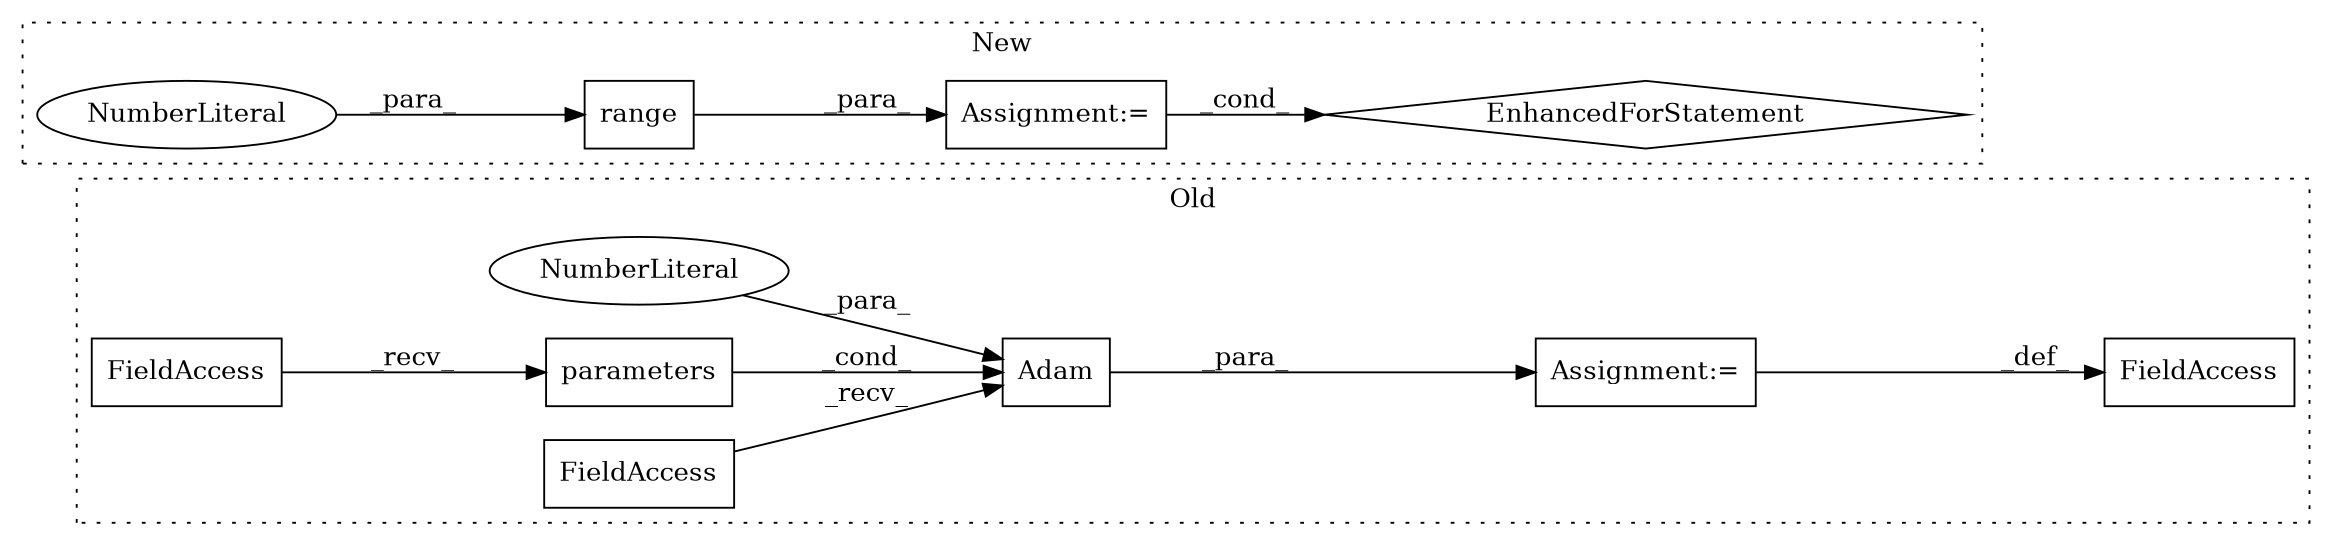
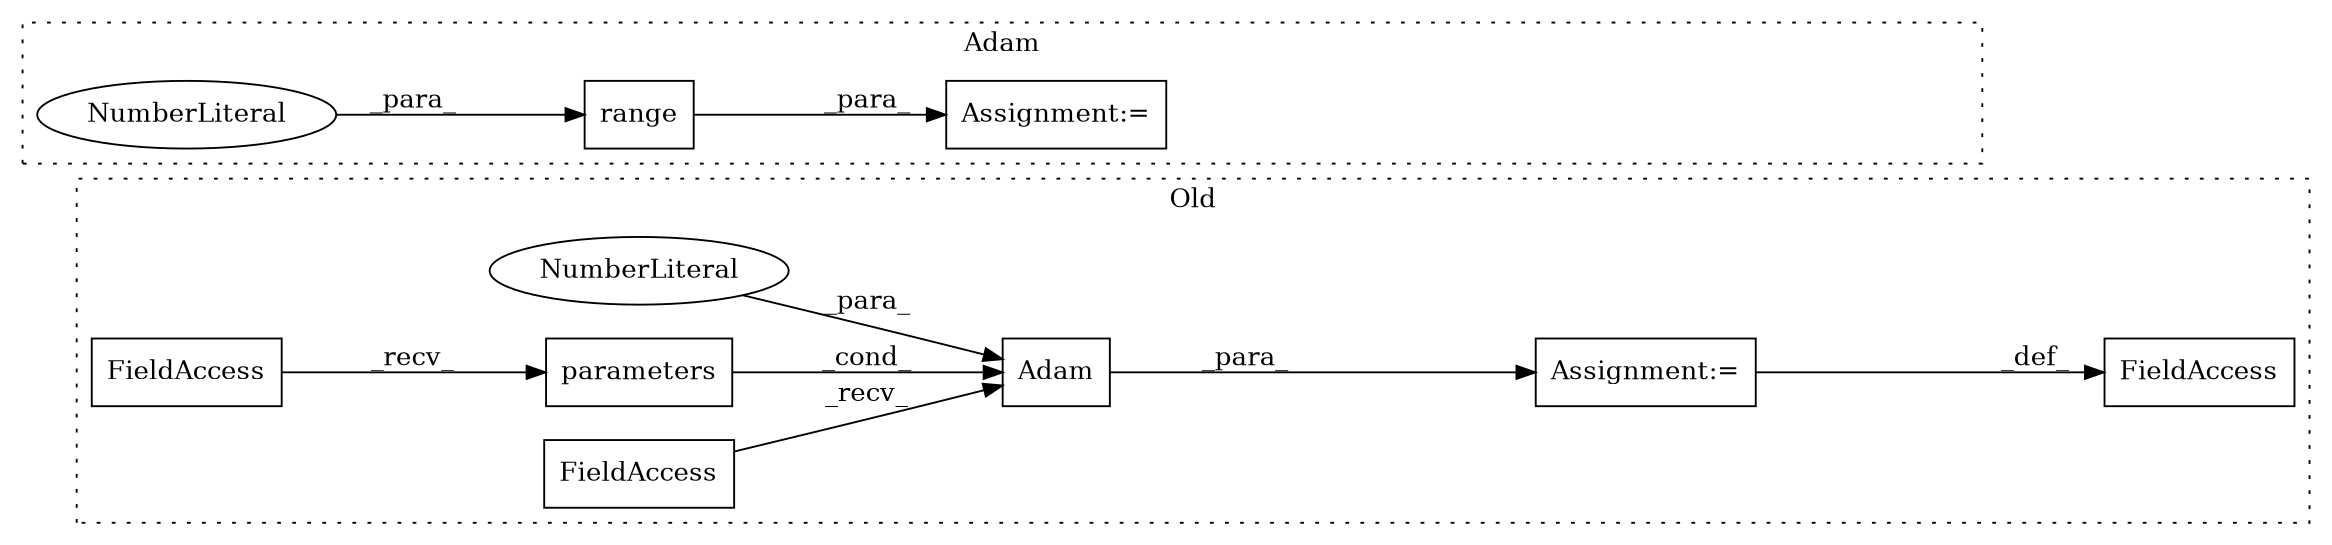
(1002, 44) -> (1002, 44)
(1646, 115) -> none
